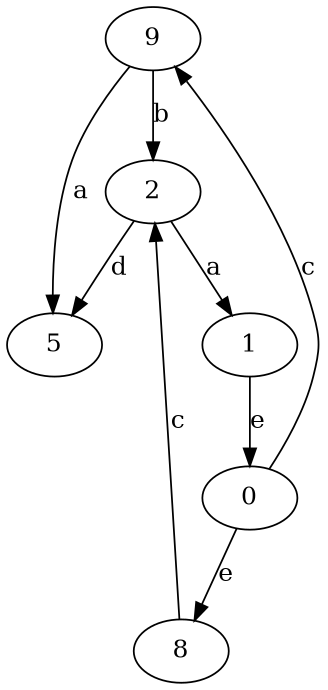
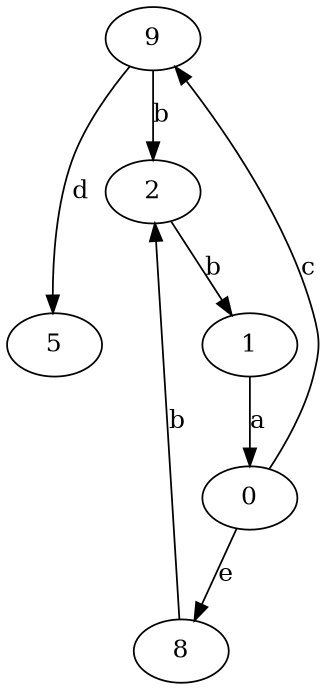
(81, 192) -> (81, 192)
(108, 260) -> none
(214, 268) -> (214, 268)
(178, 421) -> (178, 421)
(258, 421) -> (258, 421)
